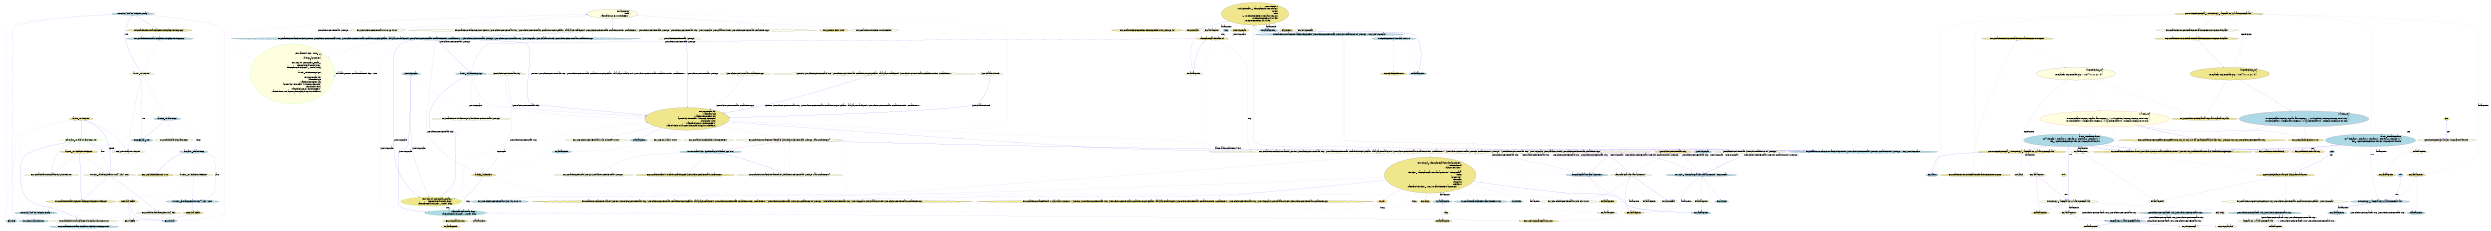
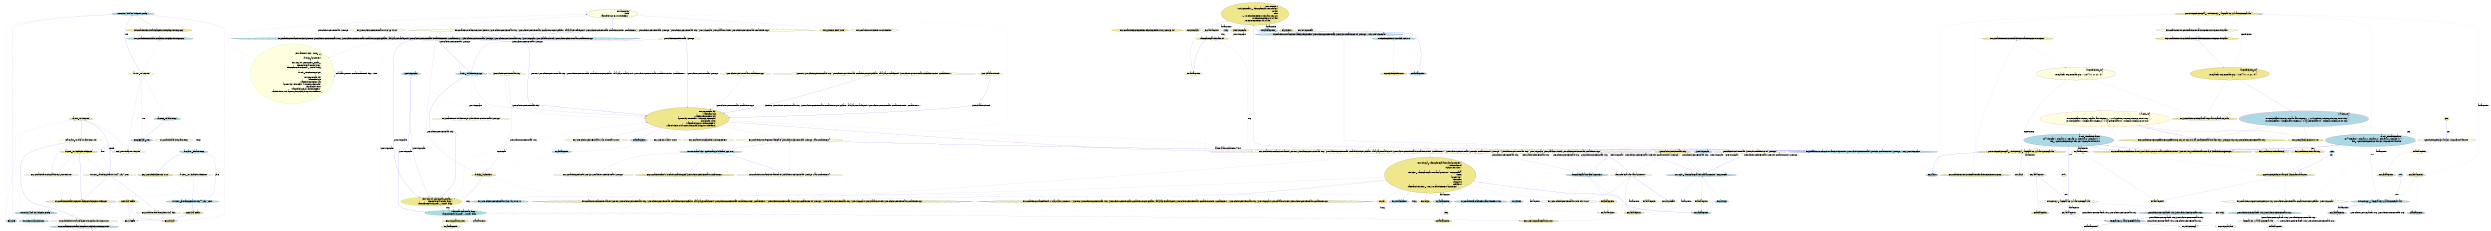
(825, 40) -> (558, 40)
none -> (1399, 202)
(170, 221) -> (170, 221)
